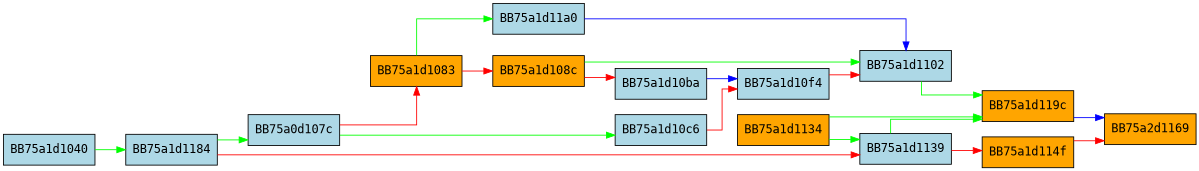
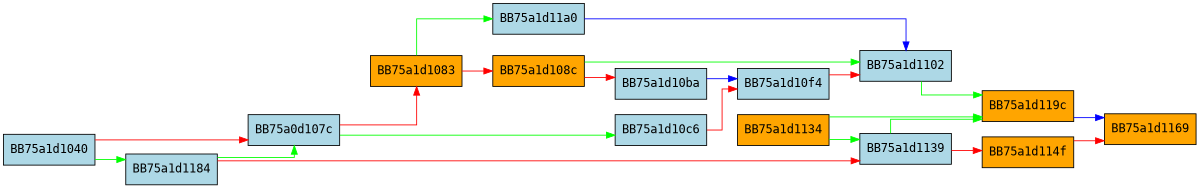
(1150, 129) -> (1150, 129)
none -> (167, 140)
